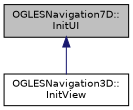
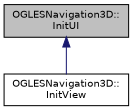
(66, 21) -> (66, 21)
